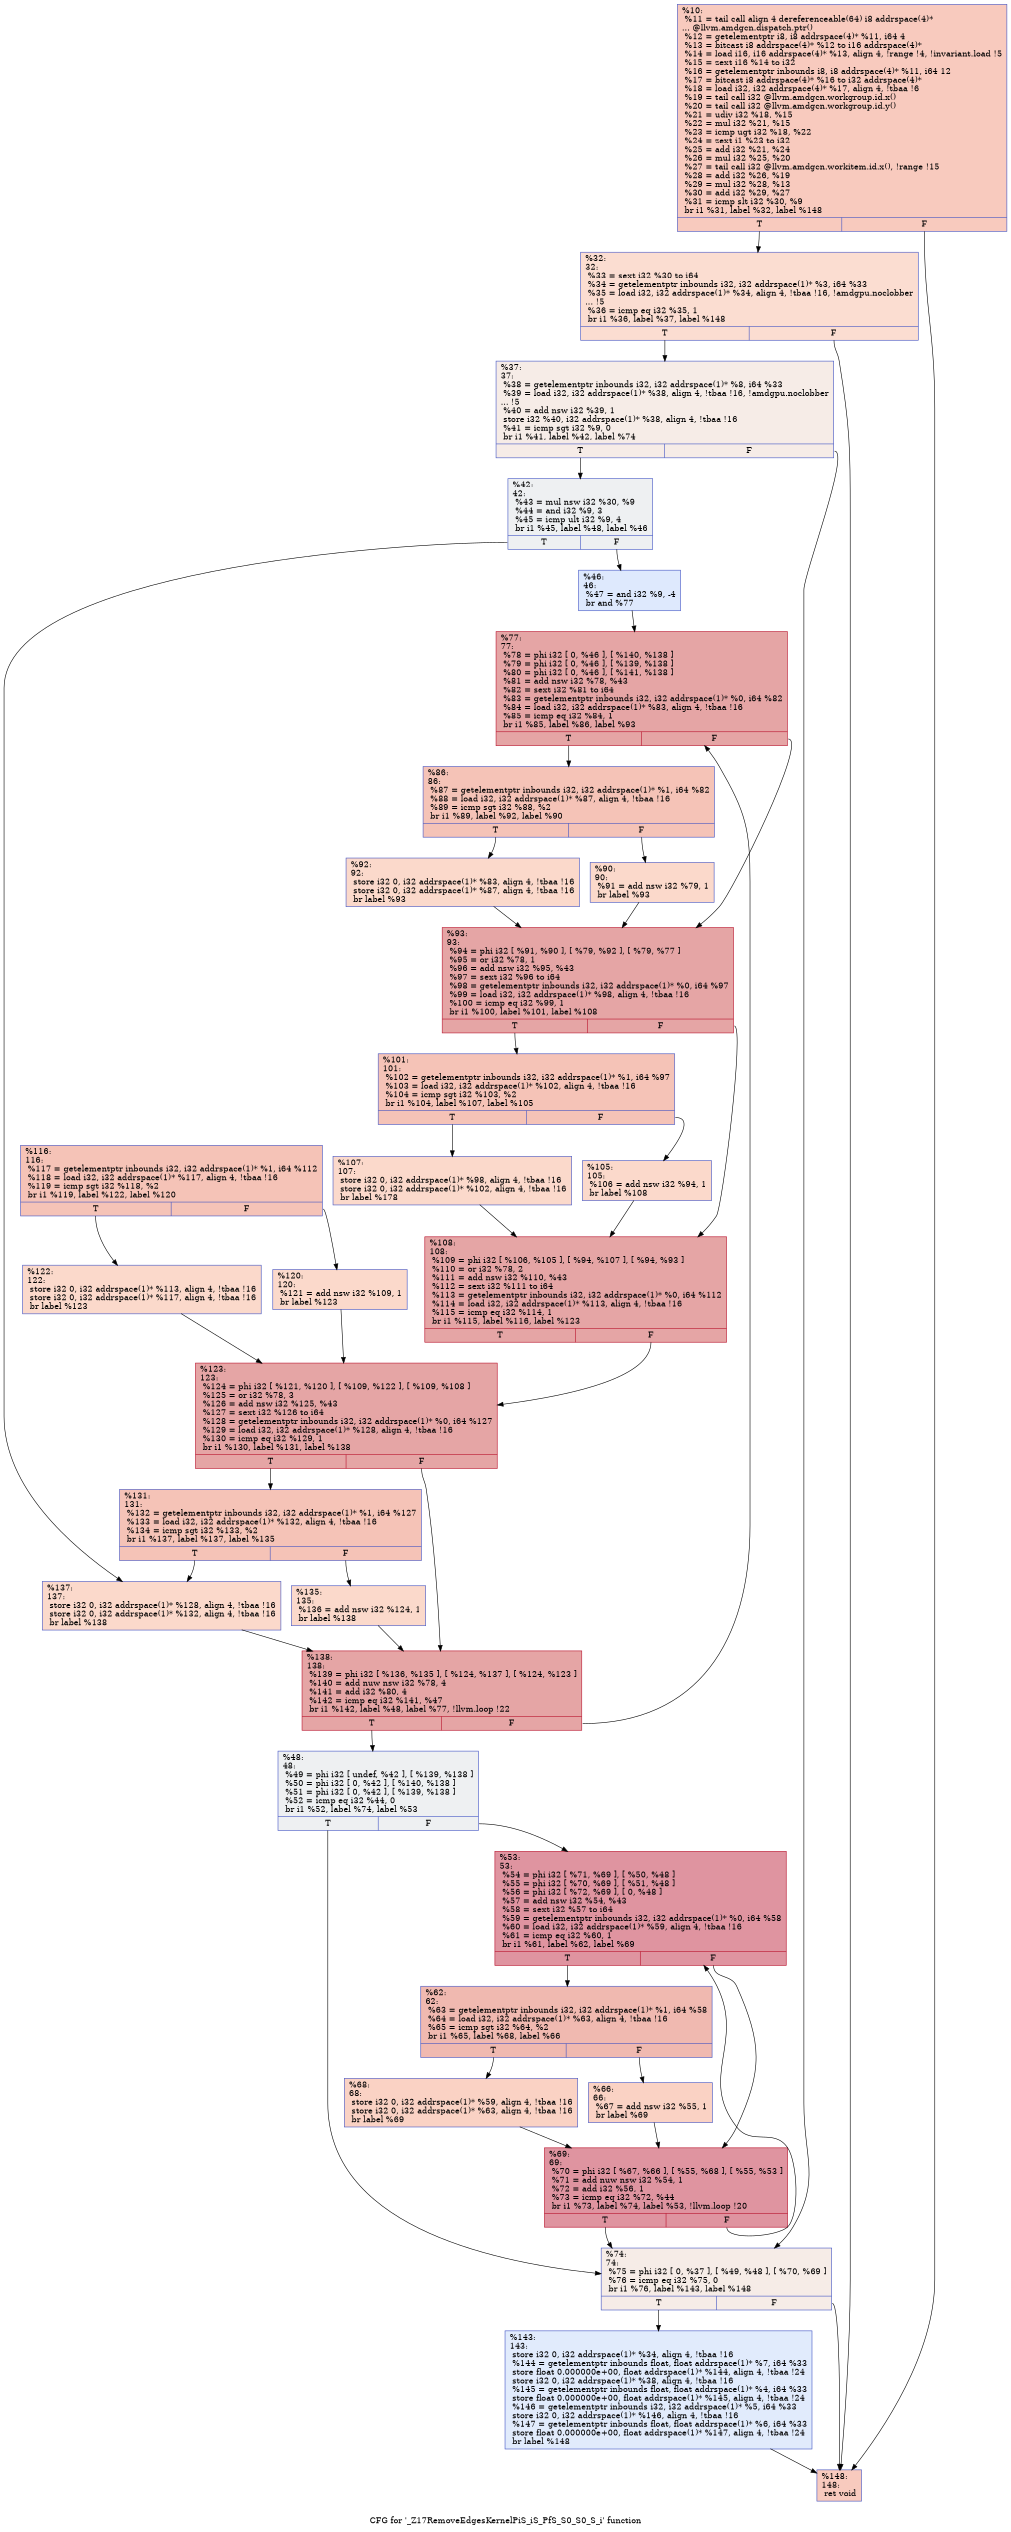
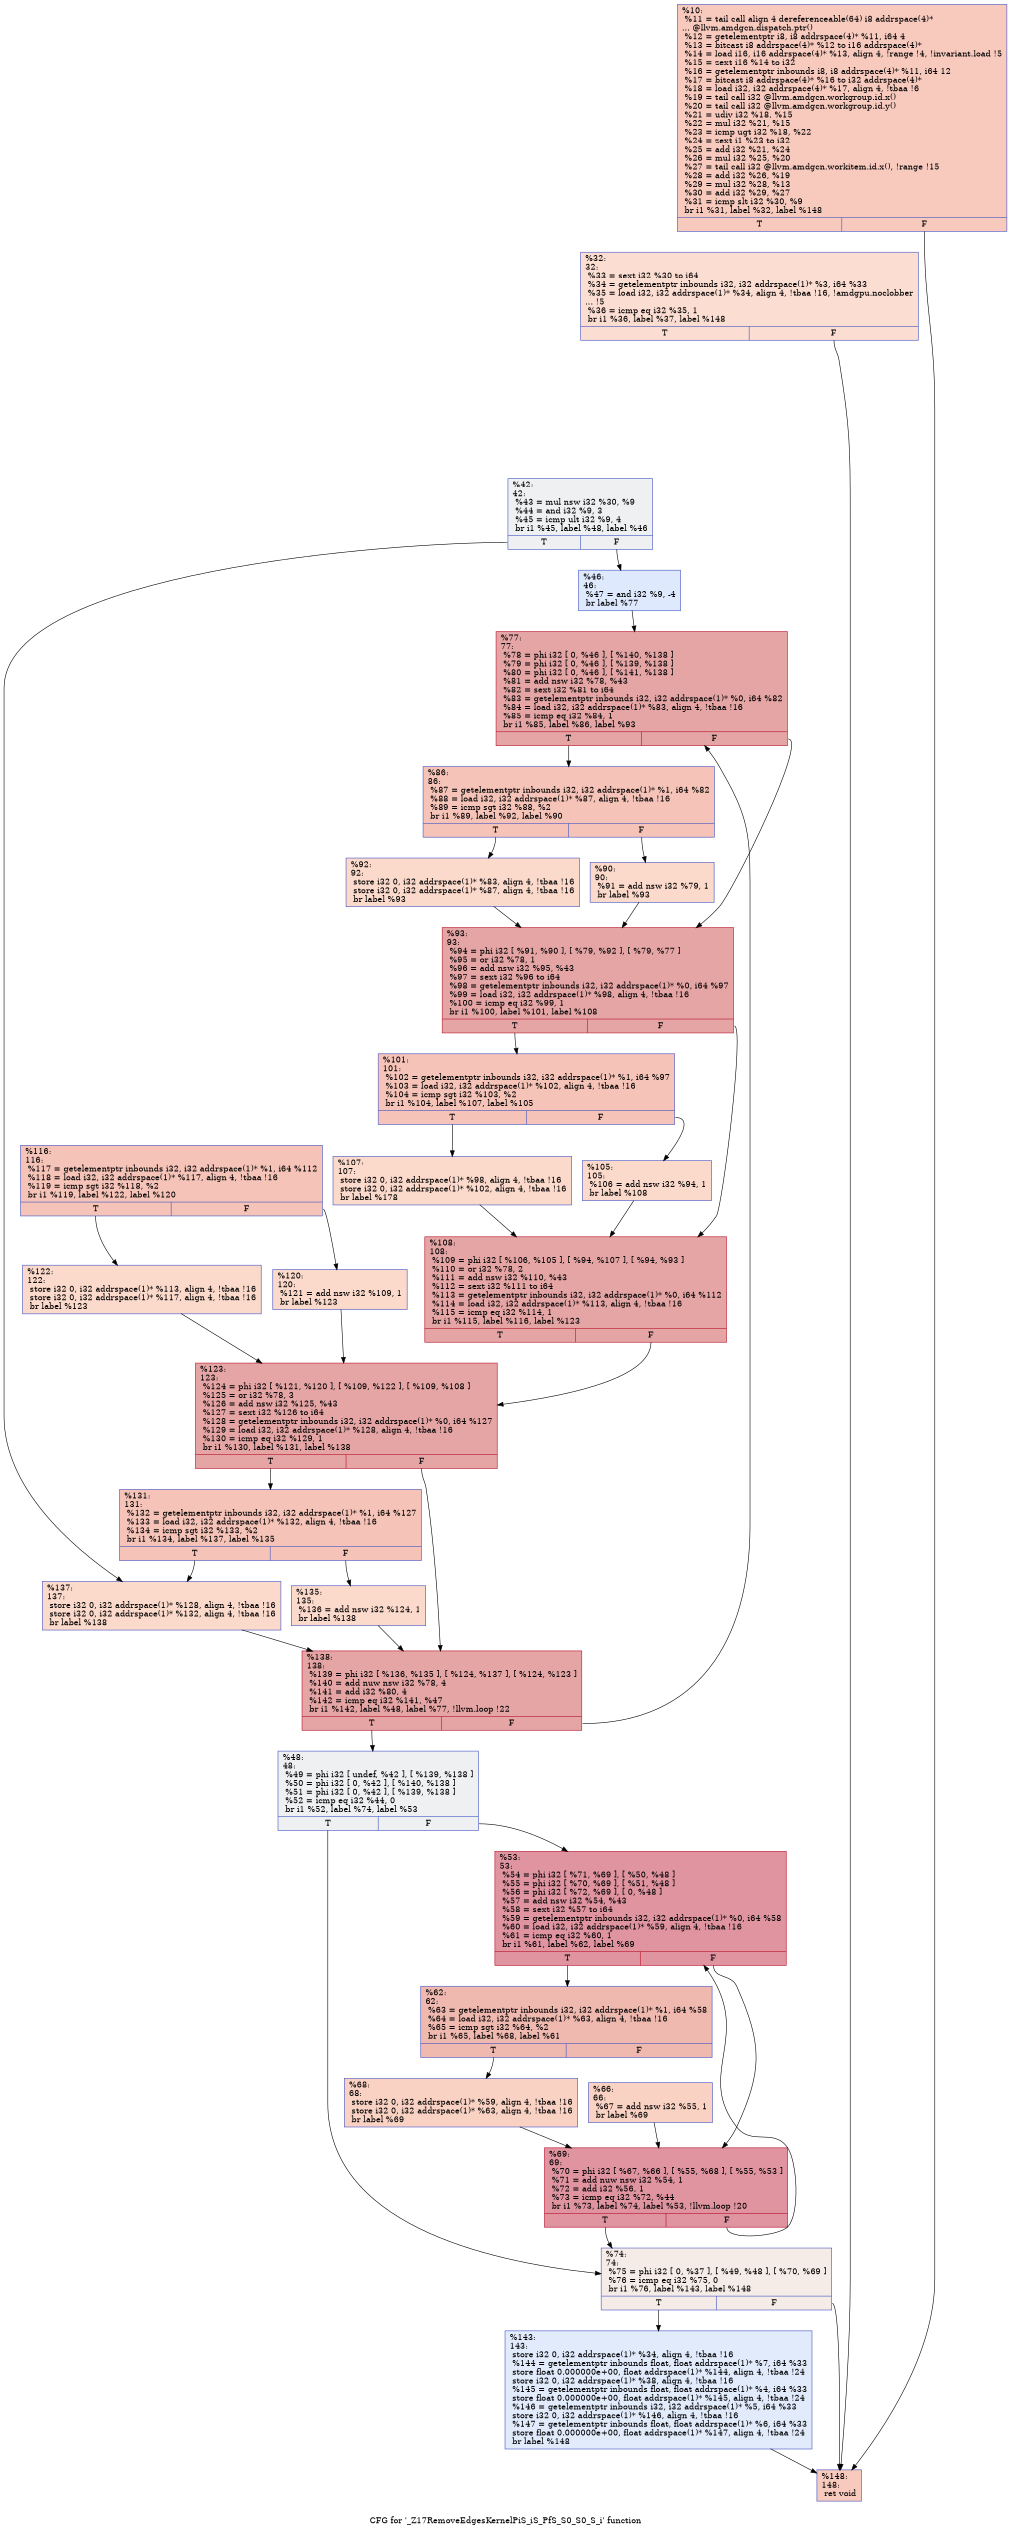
(759, 239) -> none
(665, 409) -> none
(609, 603) -> (611, 603)
(200, 1539) -> (200, 1539)
(493, 2036) -> (493, 2036)
(640, 2067) -> none
